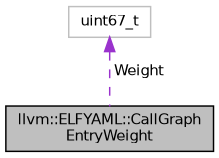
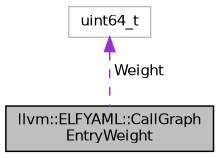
(110, 22) -> (110, 22)
